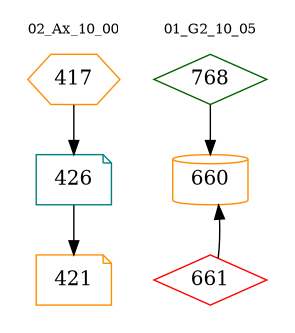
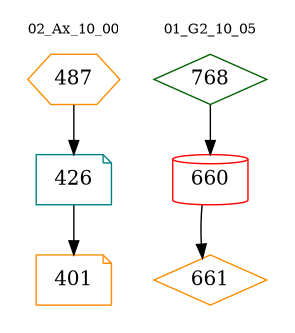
(74, 79) -> (74, 79)
(210, 180) -> (210, 180)
(220, 239) -> (201, 225)
(74, 280) -> (74, 280)
(210, 280) -> (210, 280)
